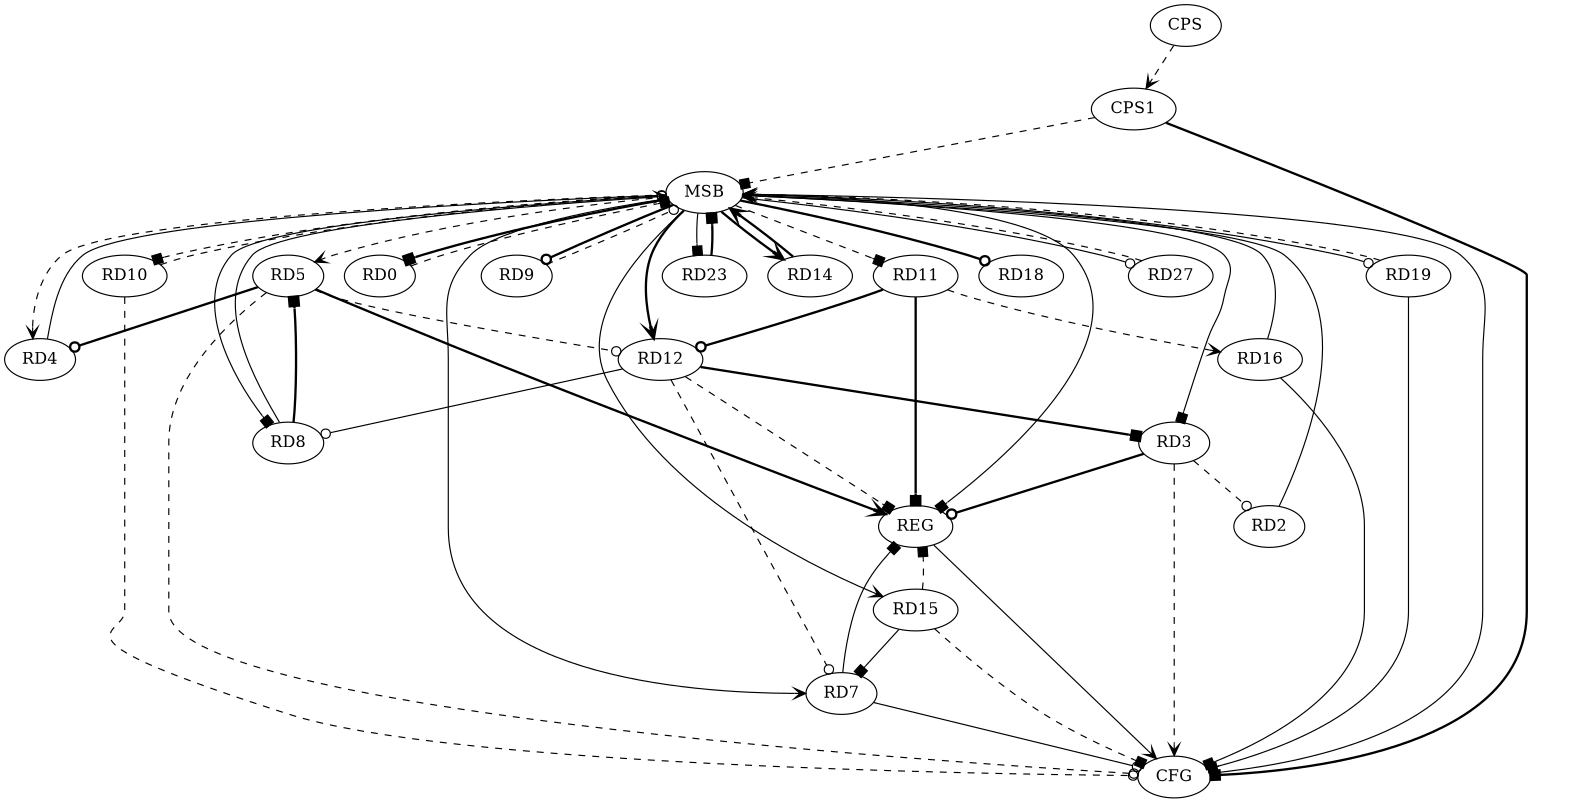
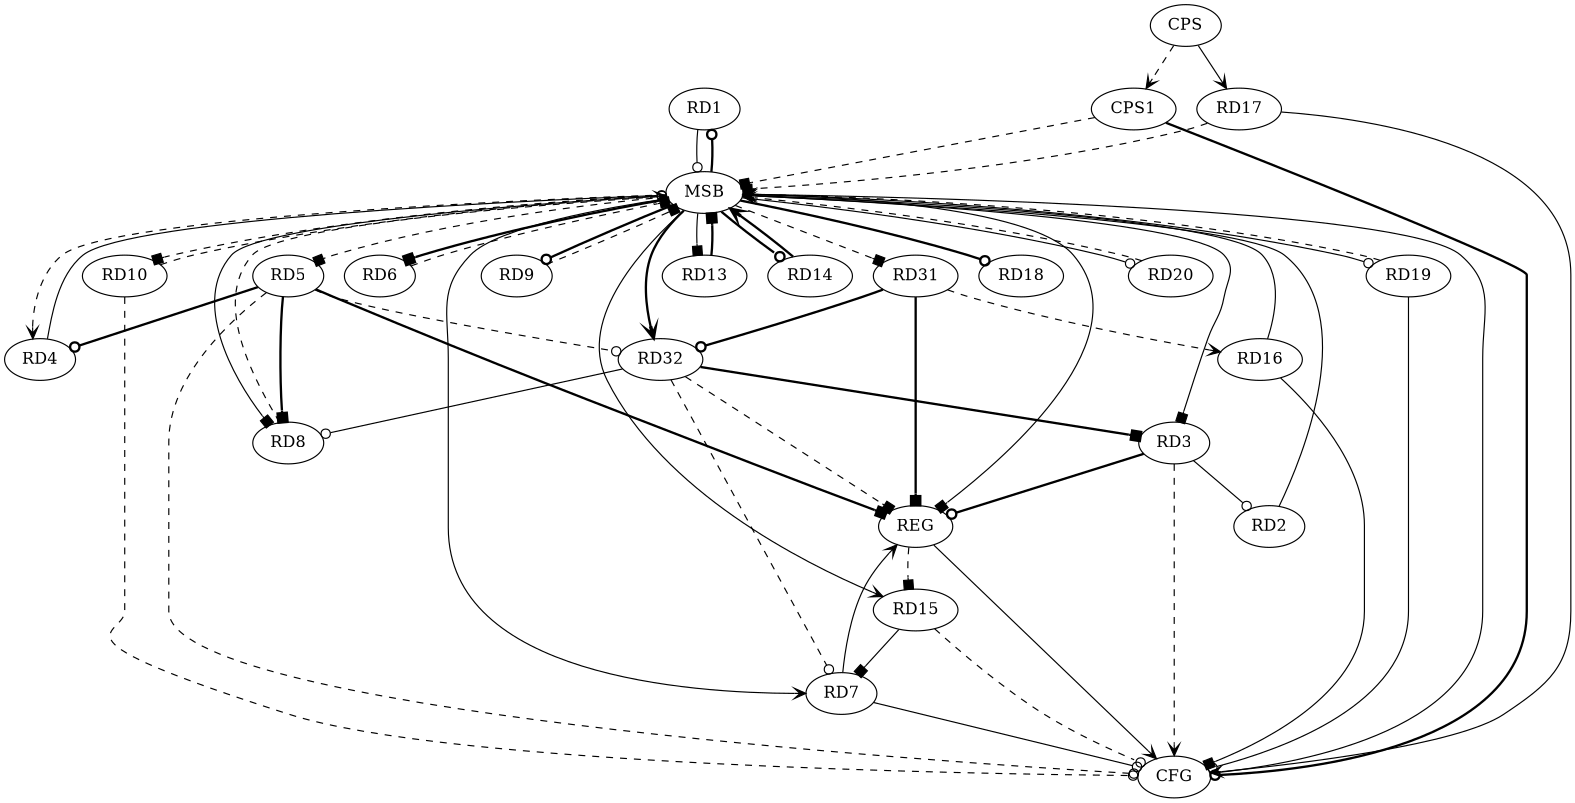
none -> (705, 109)
none -> (1239, 109)
(495, 219) -> (495, 219)
(747, 233) -> (747, 233)
(608, 239) -> (608, 239)
(262, 250) -> (262, 250)
(380, 276) -> (380, 276)
(705, 276) -> (705, 276)
(916, 276) -> (916, 276)
(1171, 276) -> (1171, 276)
(661, 360) -> (661, 360)
(296, 365) -> (280, 354)
(594, 402) -> (594, 402)
(1527, 437) -> (1527, 437)
(1218, 482) -> (1218, 482)
(923, 574) -> (908, 562)
(1408, 586) -> (1408, 586)
(856, 609) -> (856, 609)
(1028, 704) -> (1028, 704)
